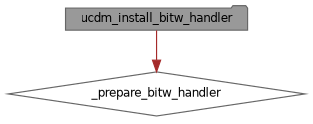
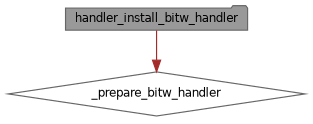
(157, 19) -> (157, 19)
